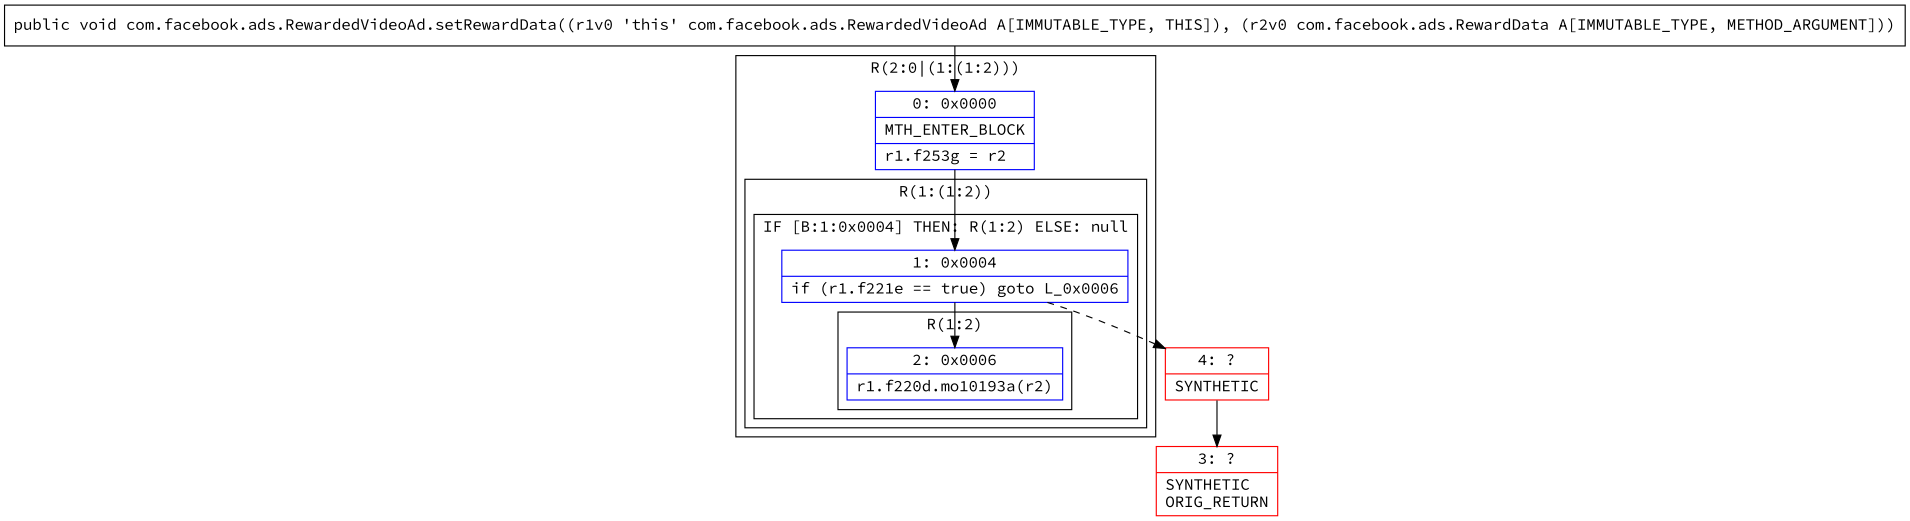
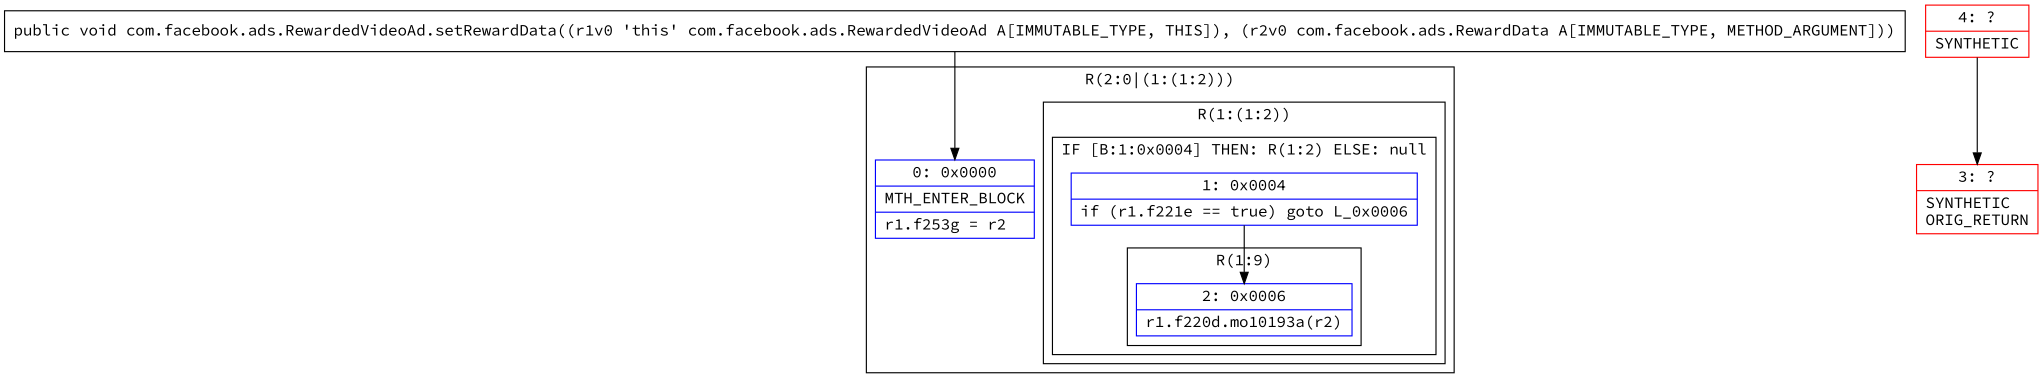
(955, 204) -> none
(1102, 322) -> none
(955, 325) -> (1244, 261)
